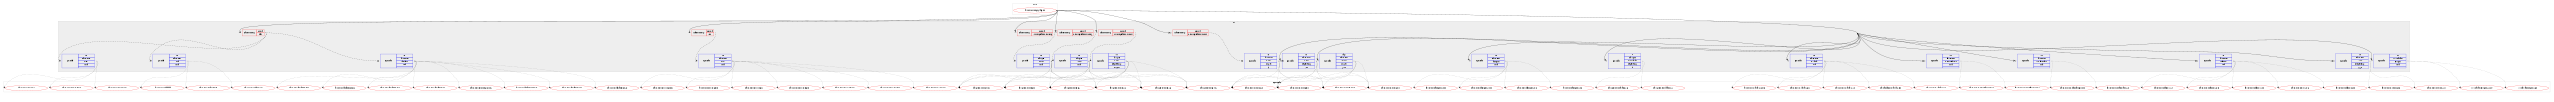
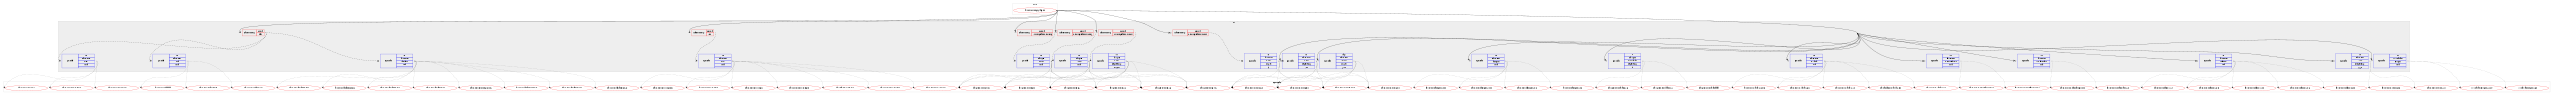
(708, 88) -> (708, 88)
(845, 88) -> (845, 88)
none -> (1709, 88)
(2300, 88) -> (2300, 88)
